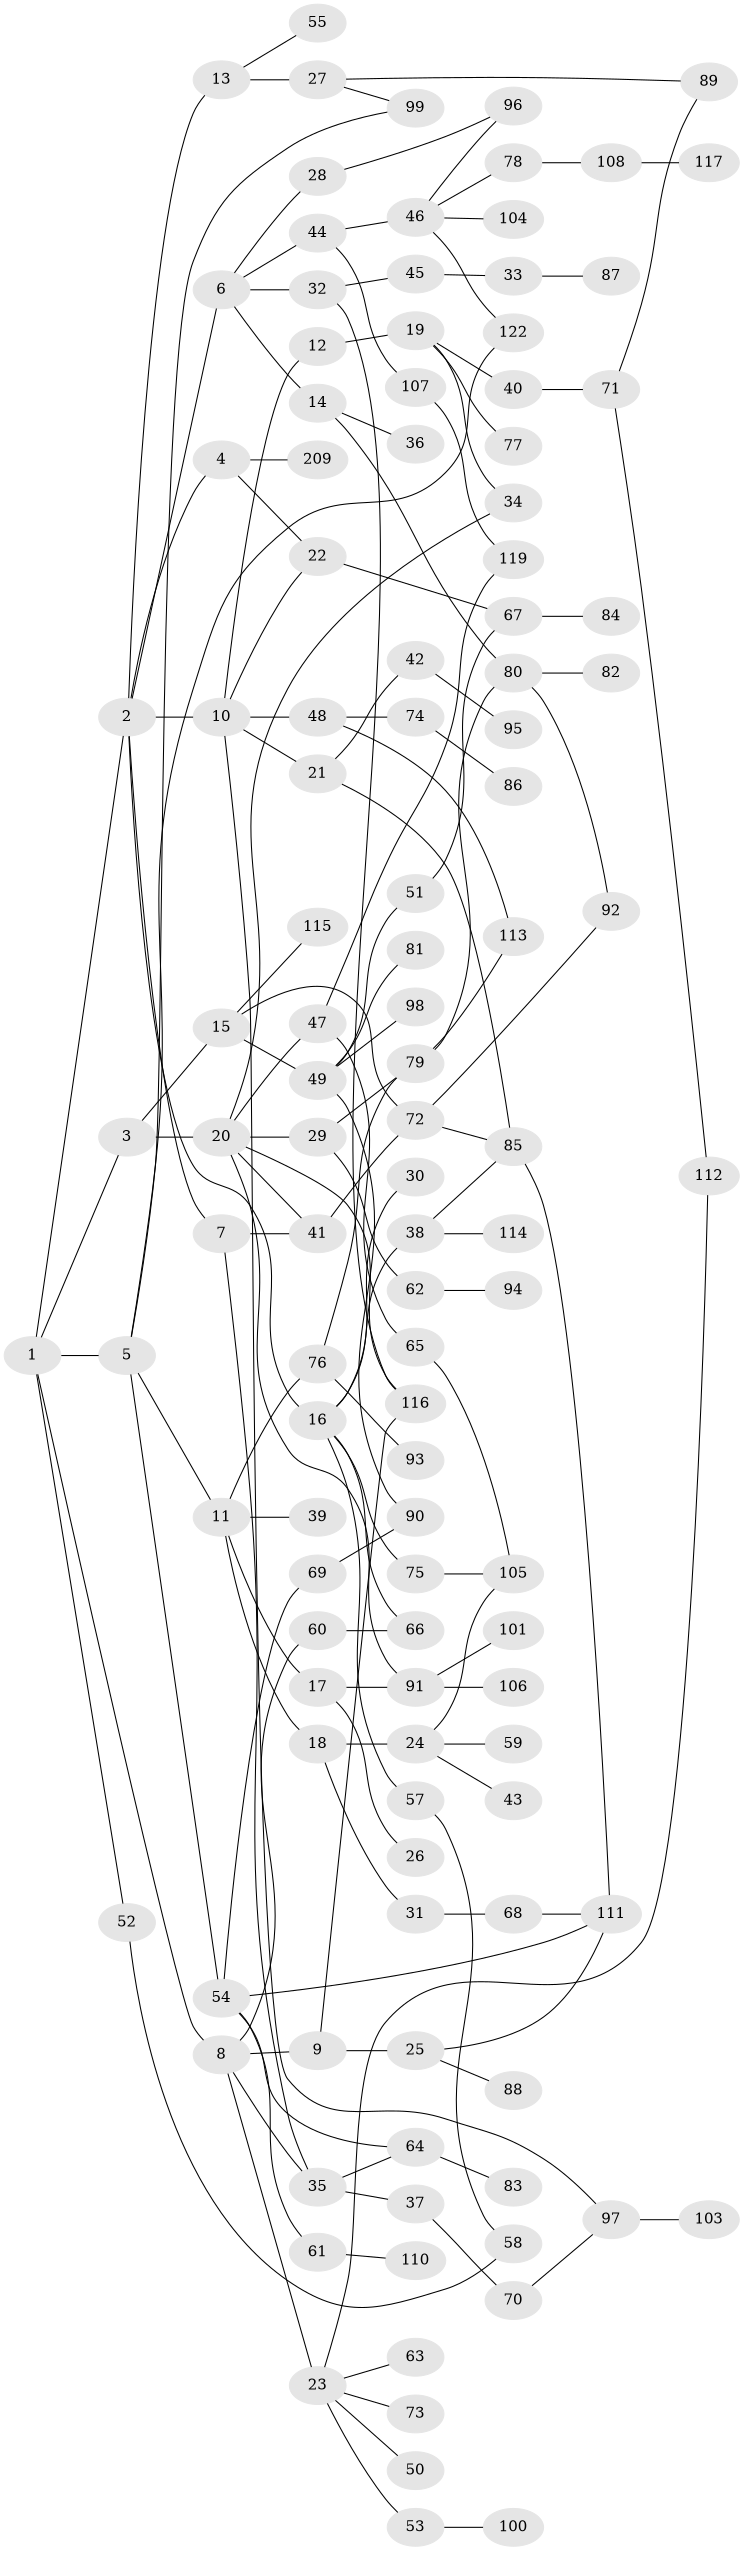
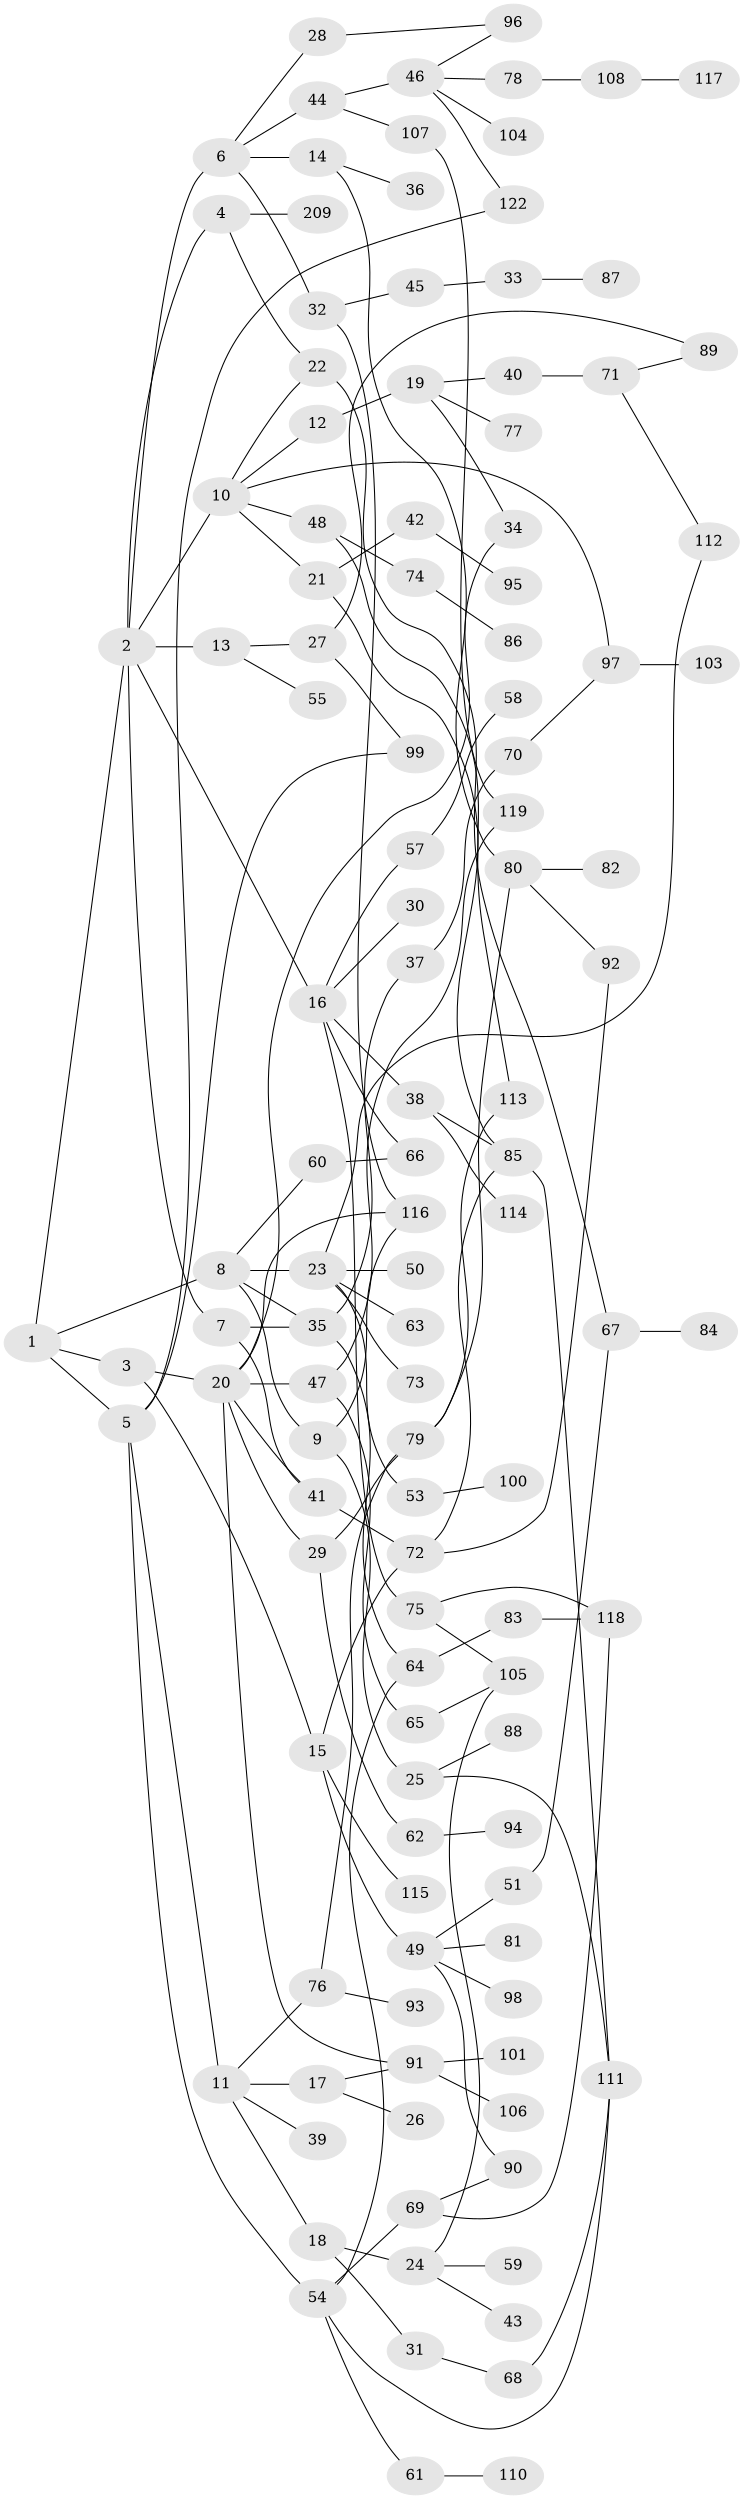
none -> (611, 1619)
(127, 1923) -> none
